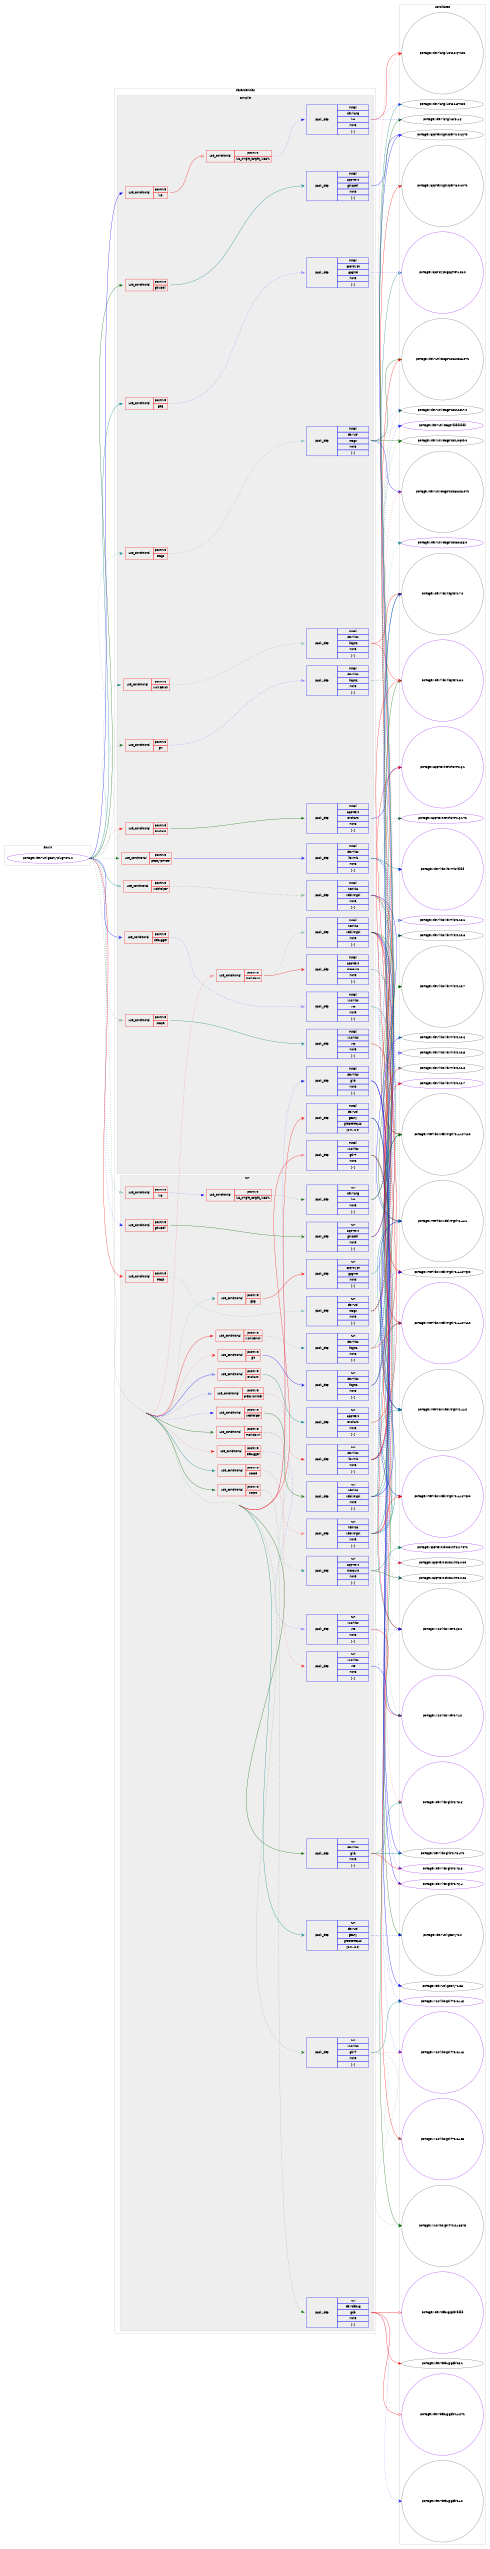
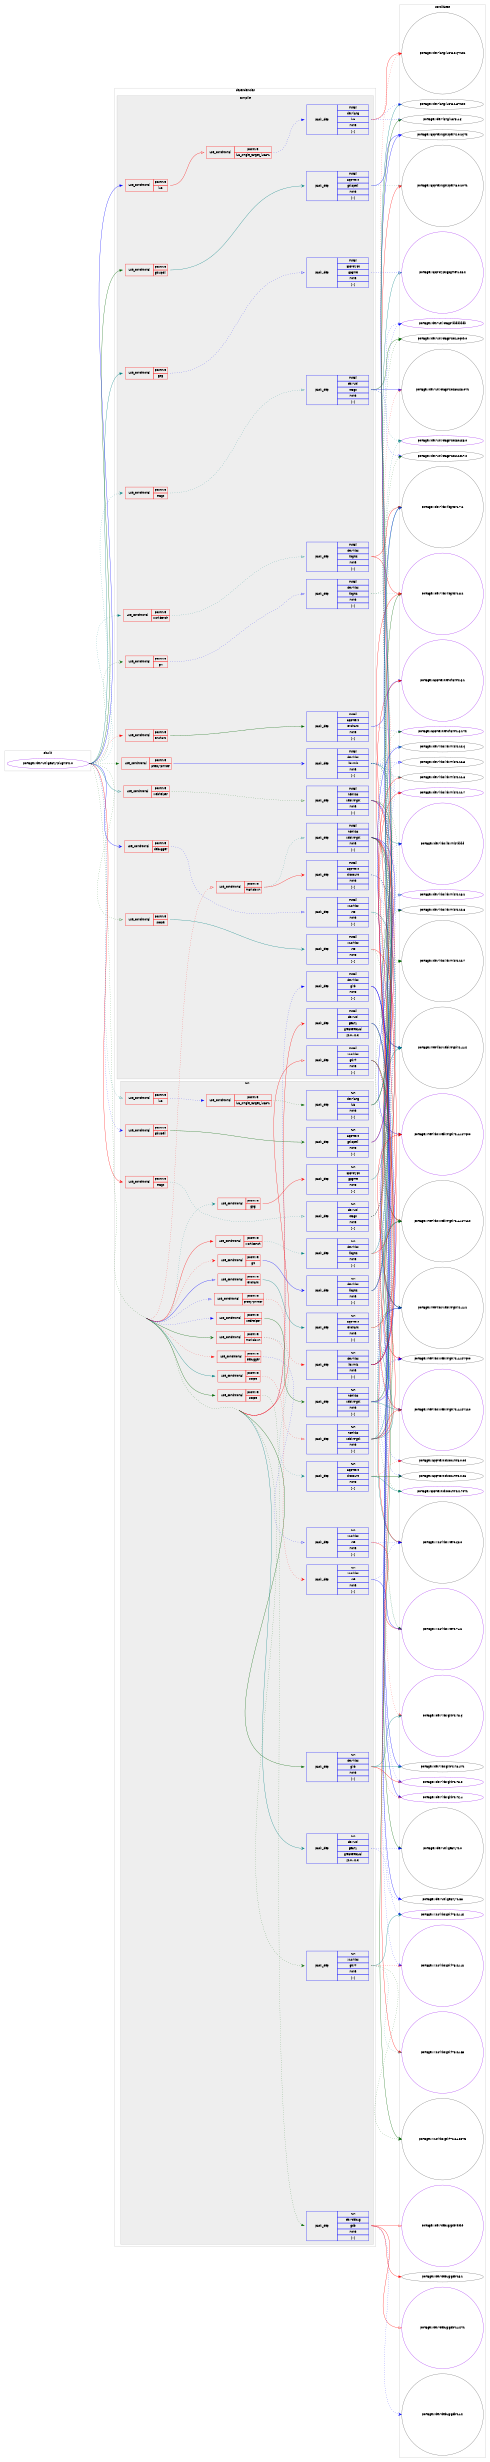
(443, 359) -> none
